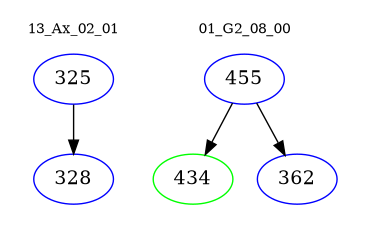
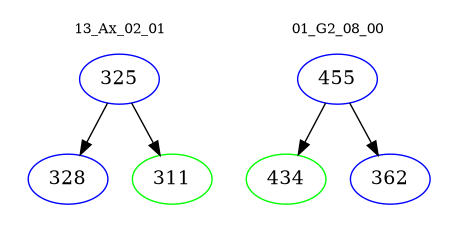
none -> (172, 179)
